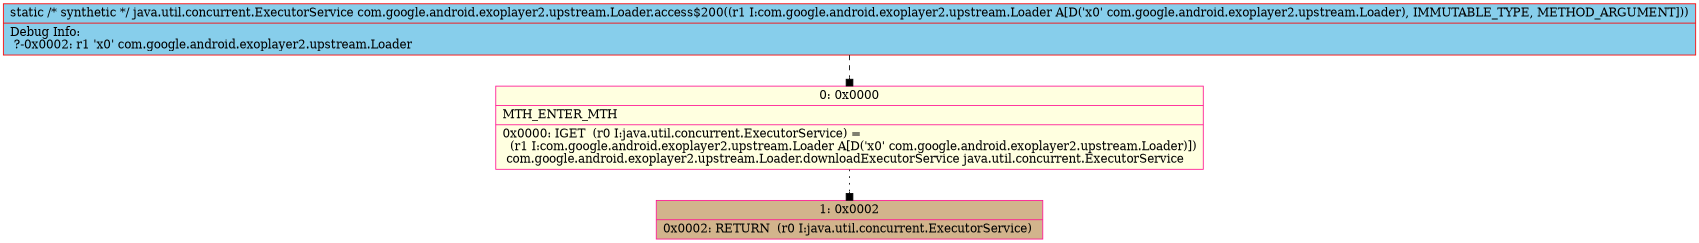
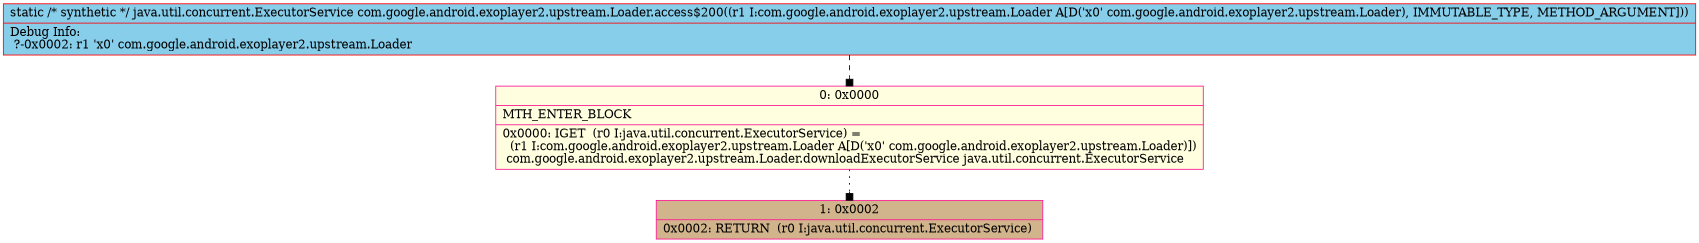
(560, 115) -> (567, 115)
